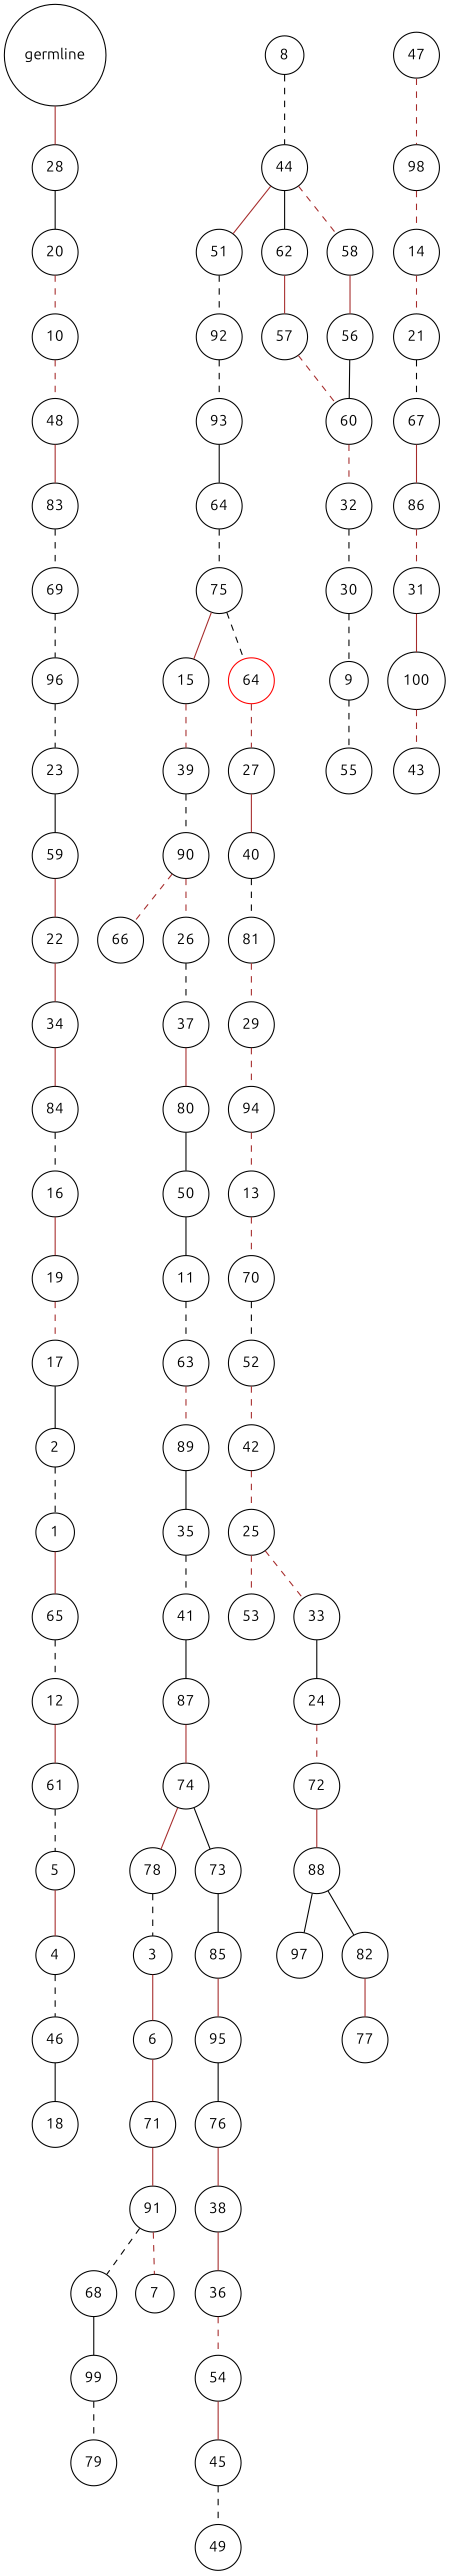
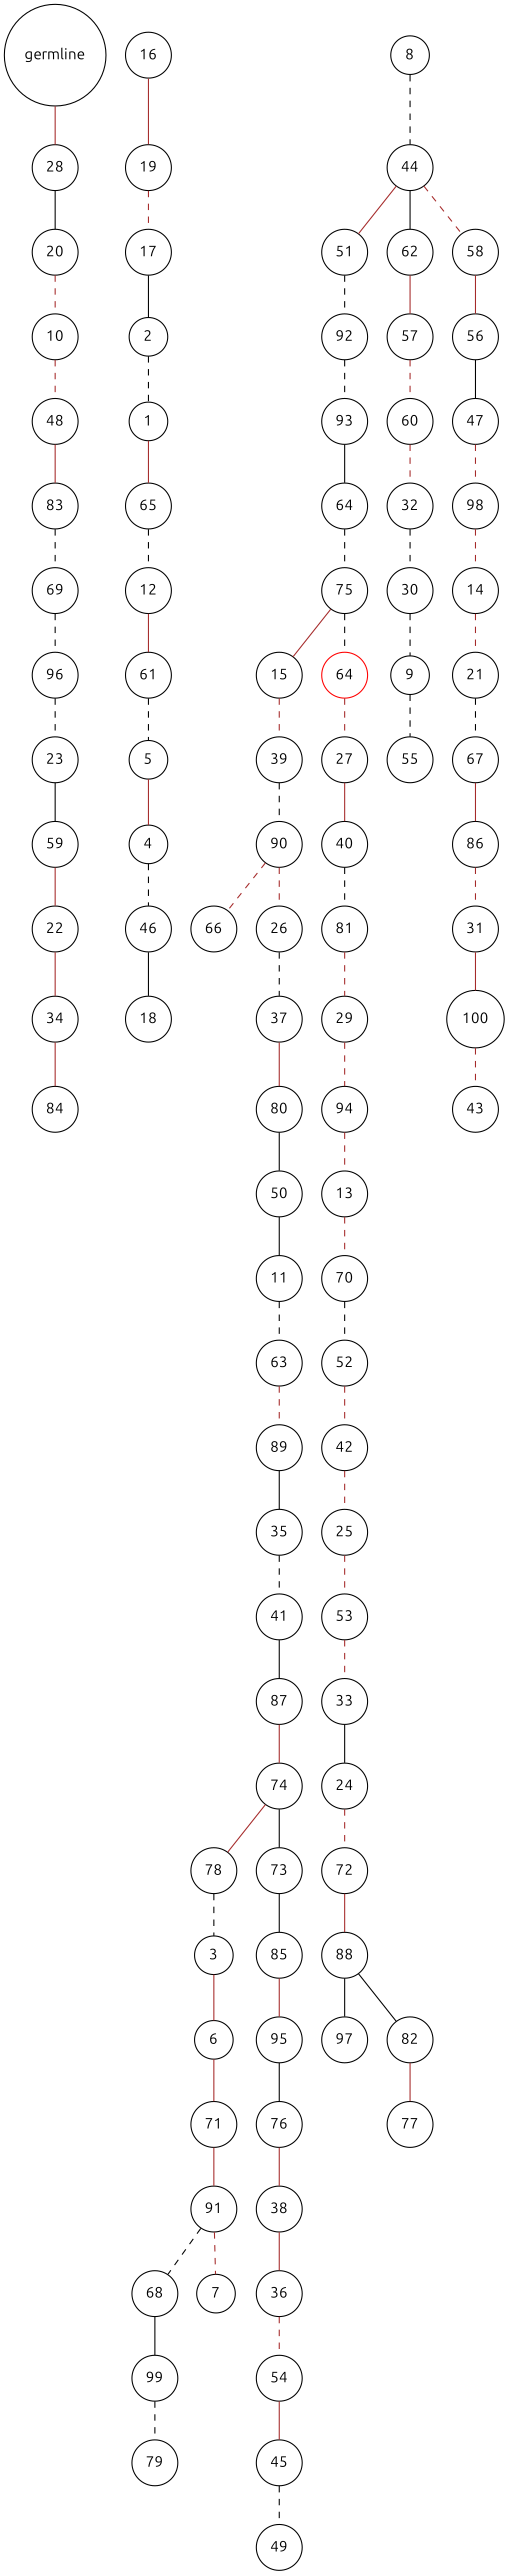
(349, 379) -> (475, 379)
(55, 1152) -> none
(284, 1575) -> (345, 1659)
